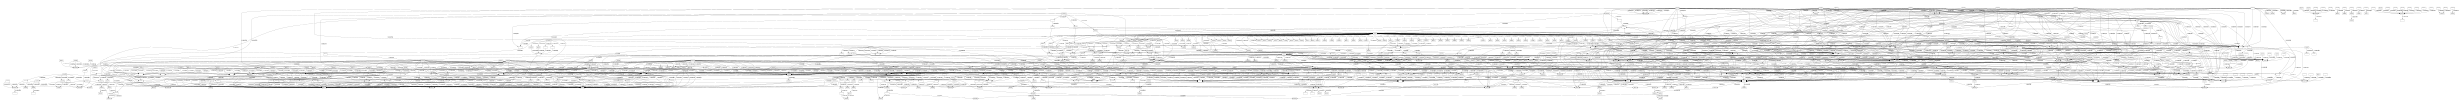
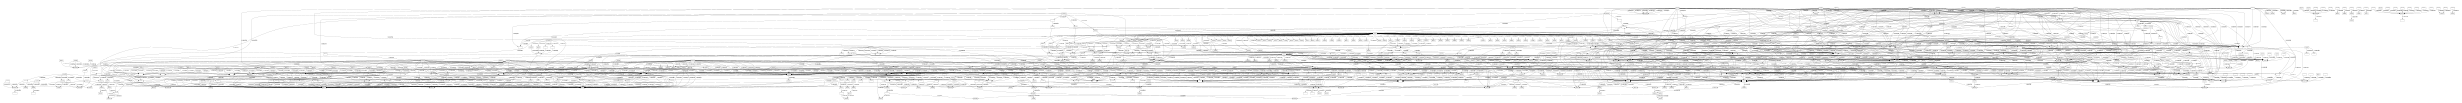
none -> (1269, 61)
